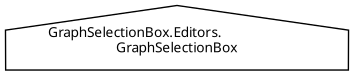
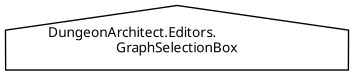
(177, 41) -> (177, 41)
